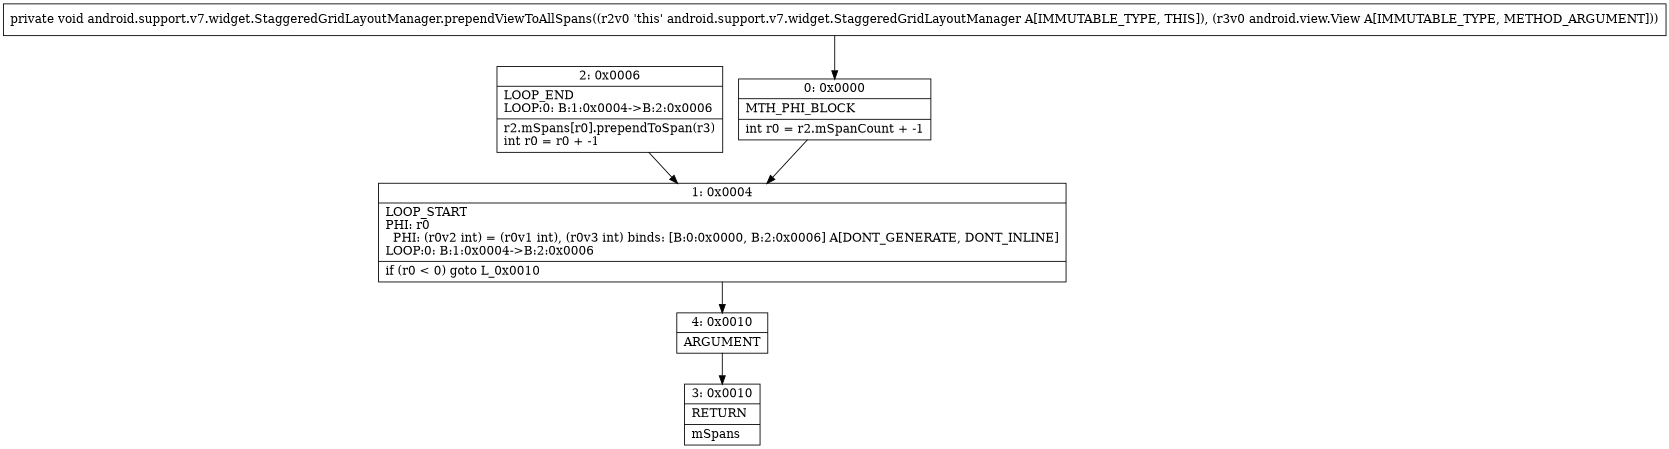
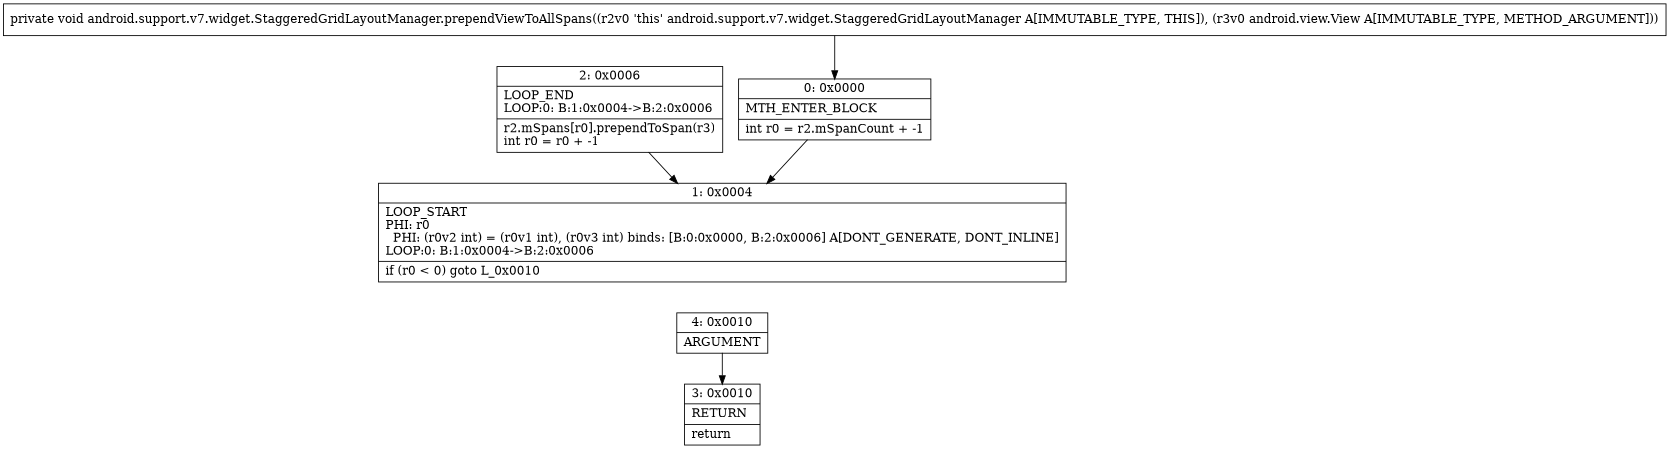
(800, 109) -> (812, 109)
(722, 293) -> none
(716, 434) -> (711, 434)
